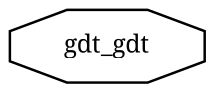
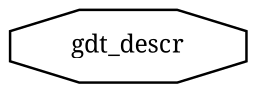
(107, 46) -> (128, 46)
